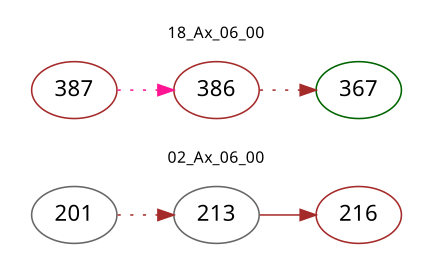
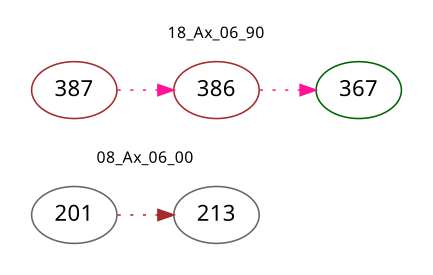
(217, 34) -> (217, 34)
(280, 90) -> (280, 90)
(217, 159) -> (145, 159)
(359, 215) -> none
